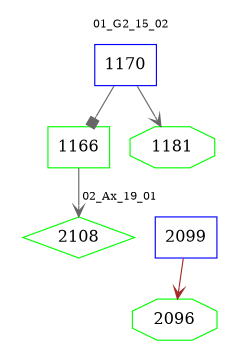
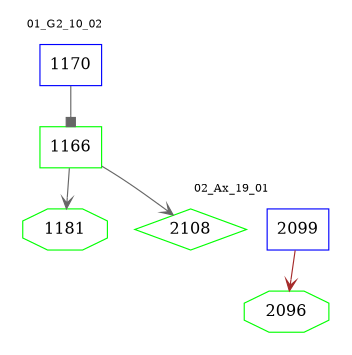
(131, 25) -> (65, 25)
(146, 101) -> (68, 183)
